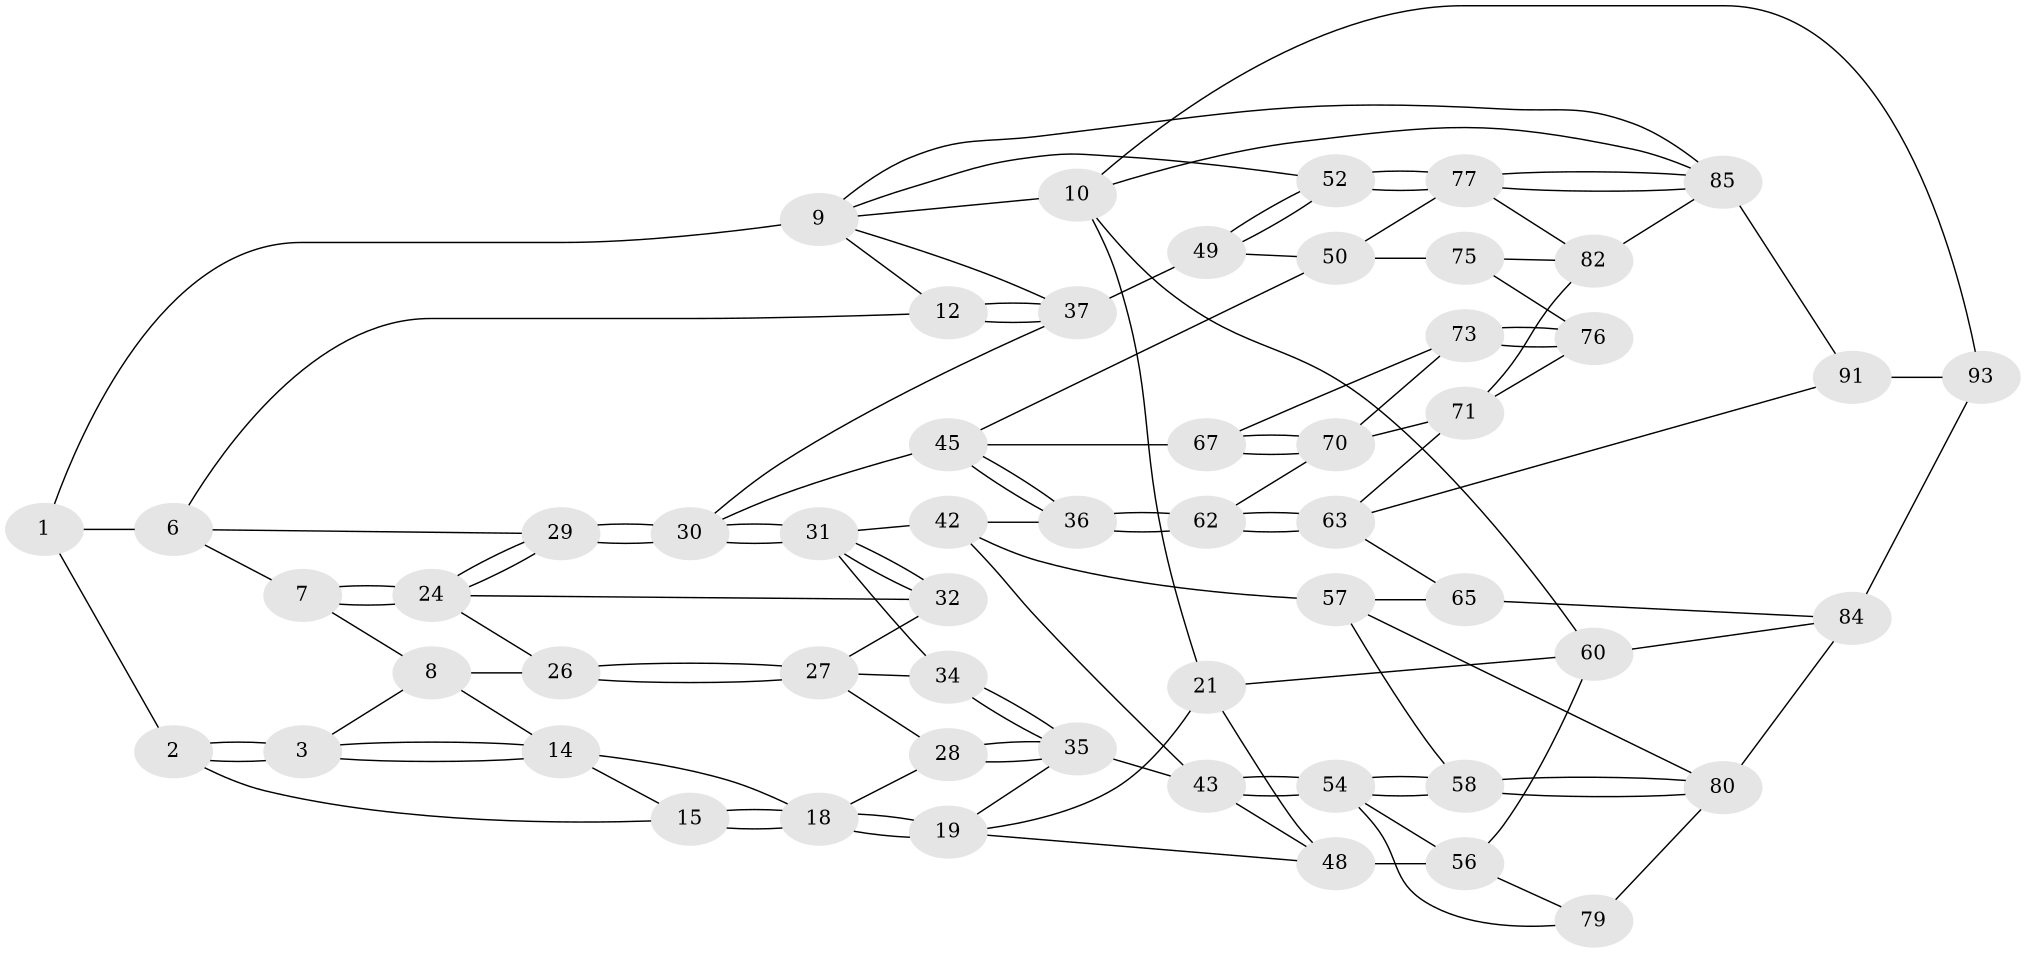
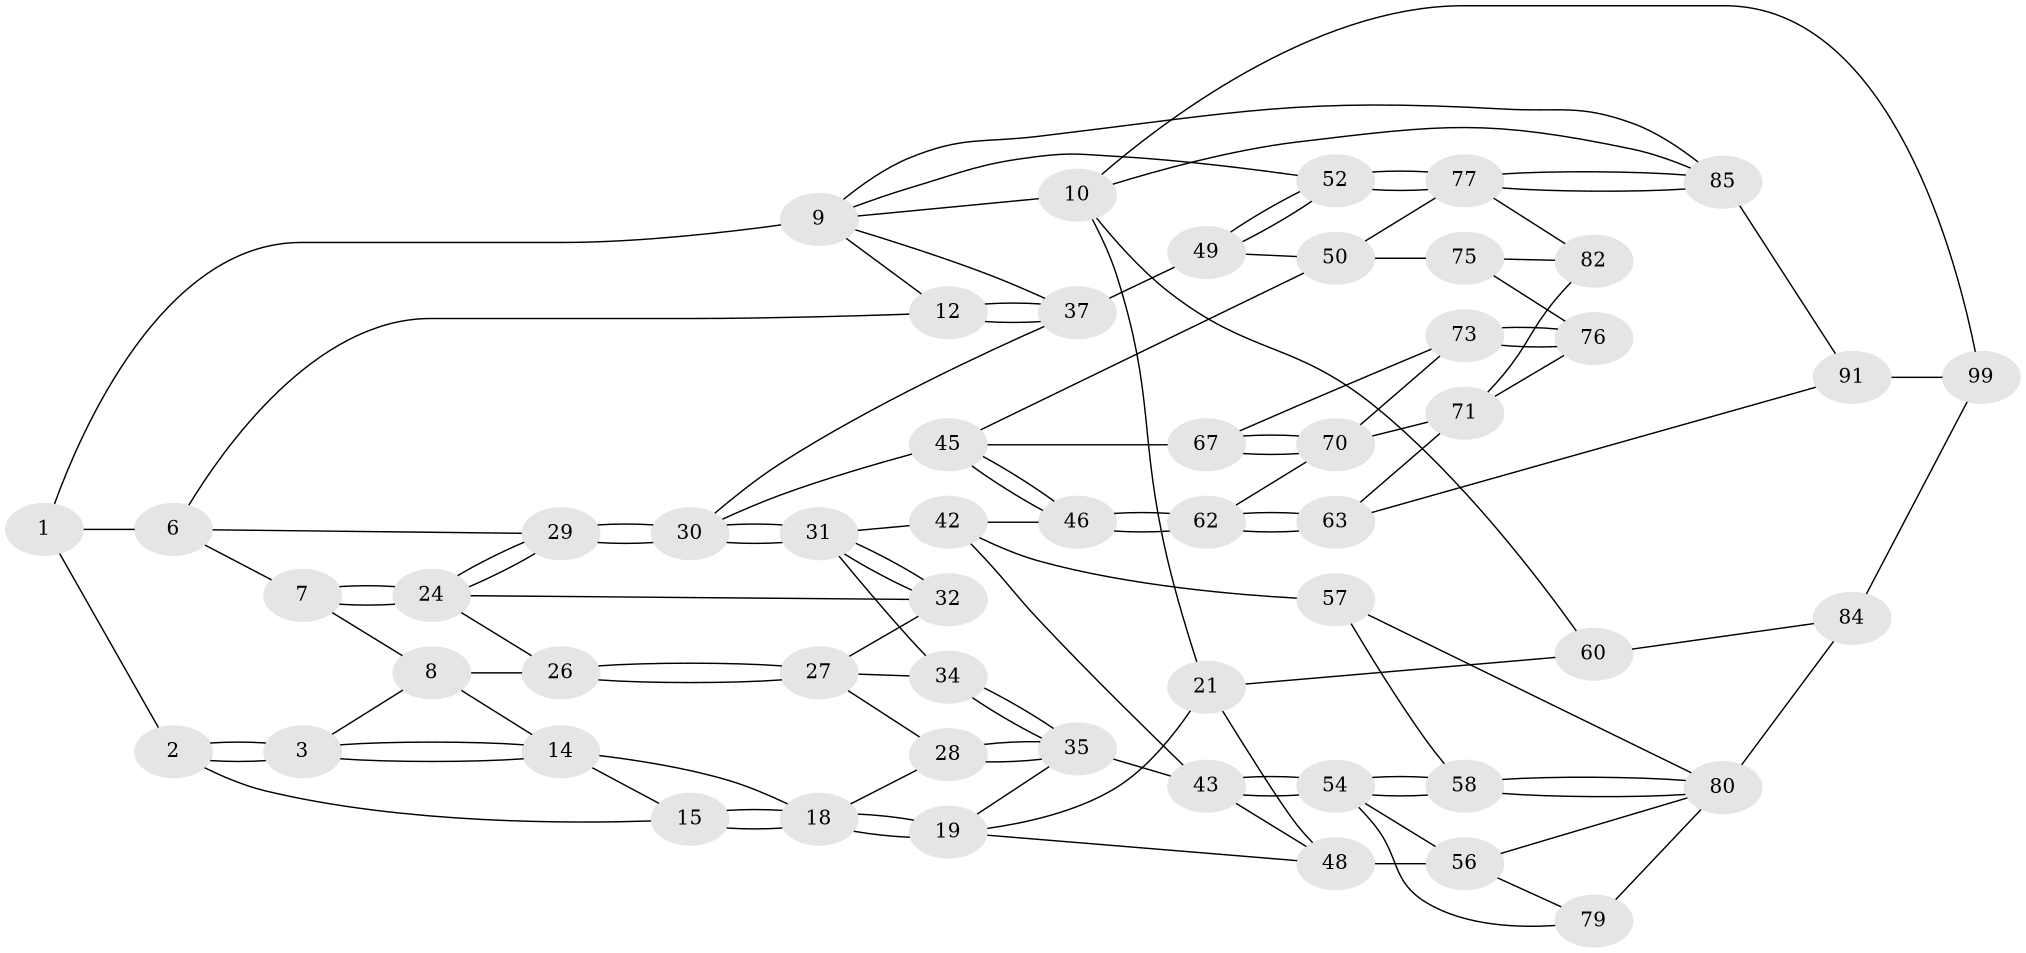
(1659, 222) -> none
(1981, 377) -> (1981, 377)
(1077, 522) -> (1077, 522)
(1465, 600) -> none
(1541, 765) -> (1594, 826)
